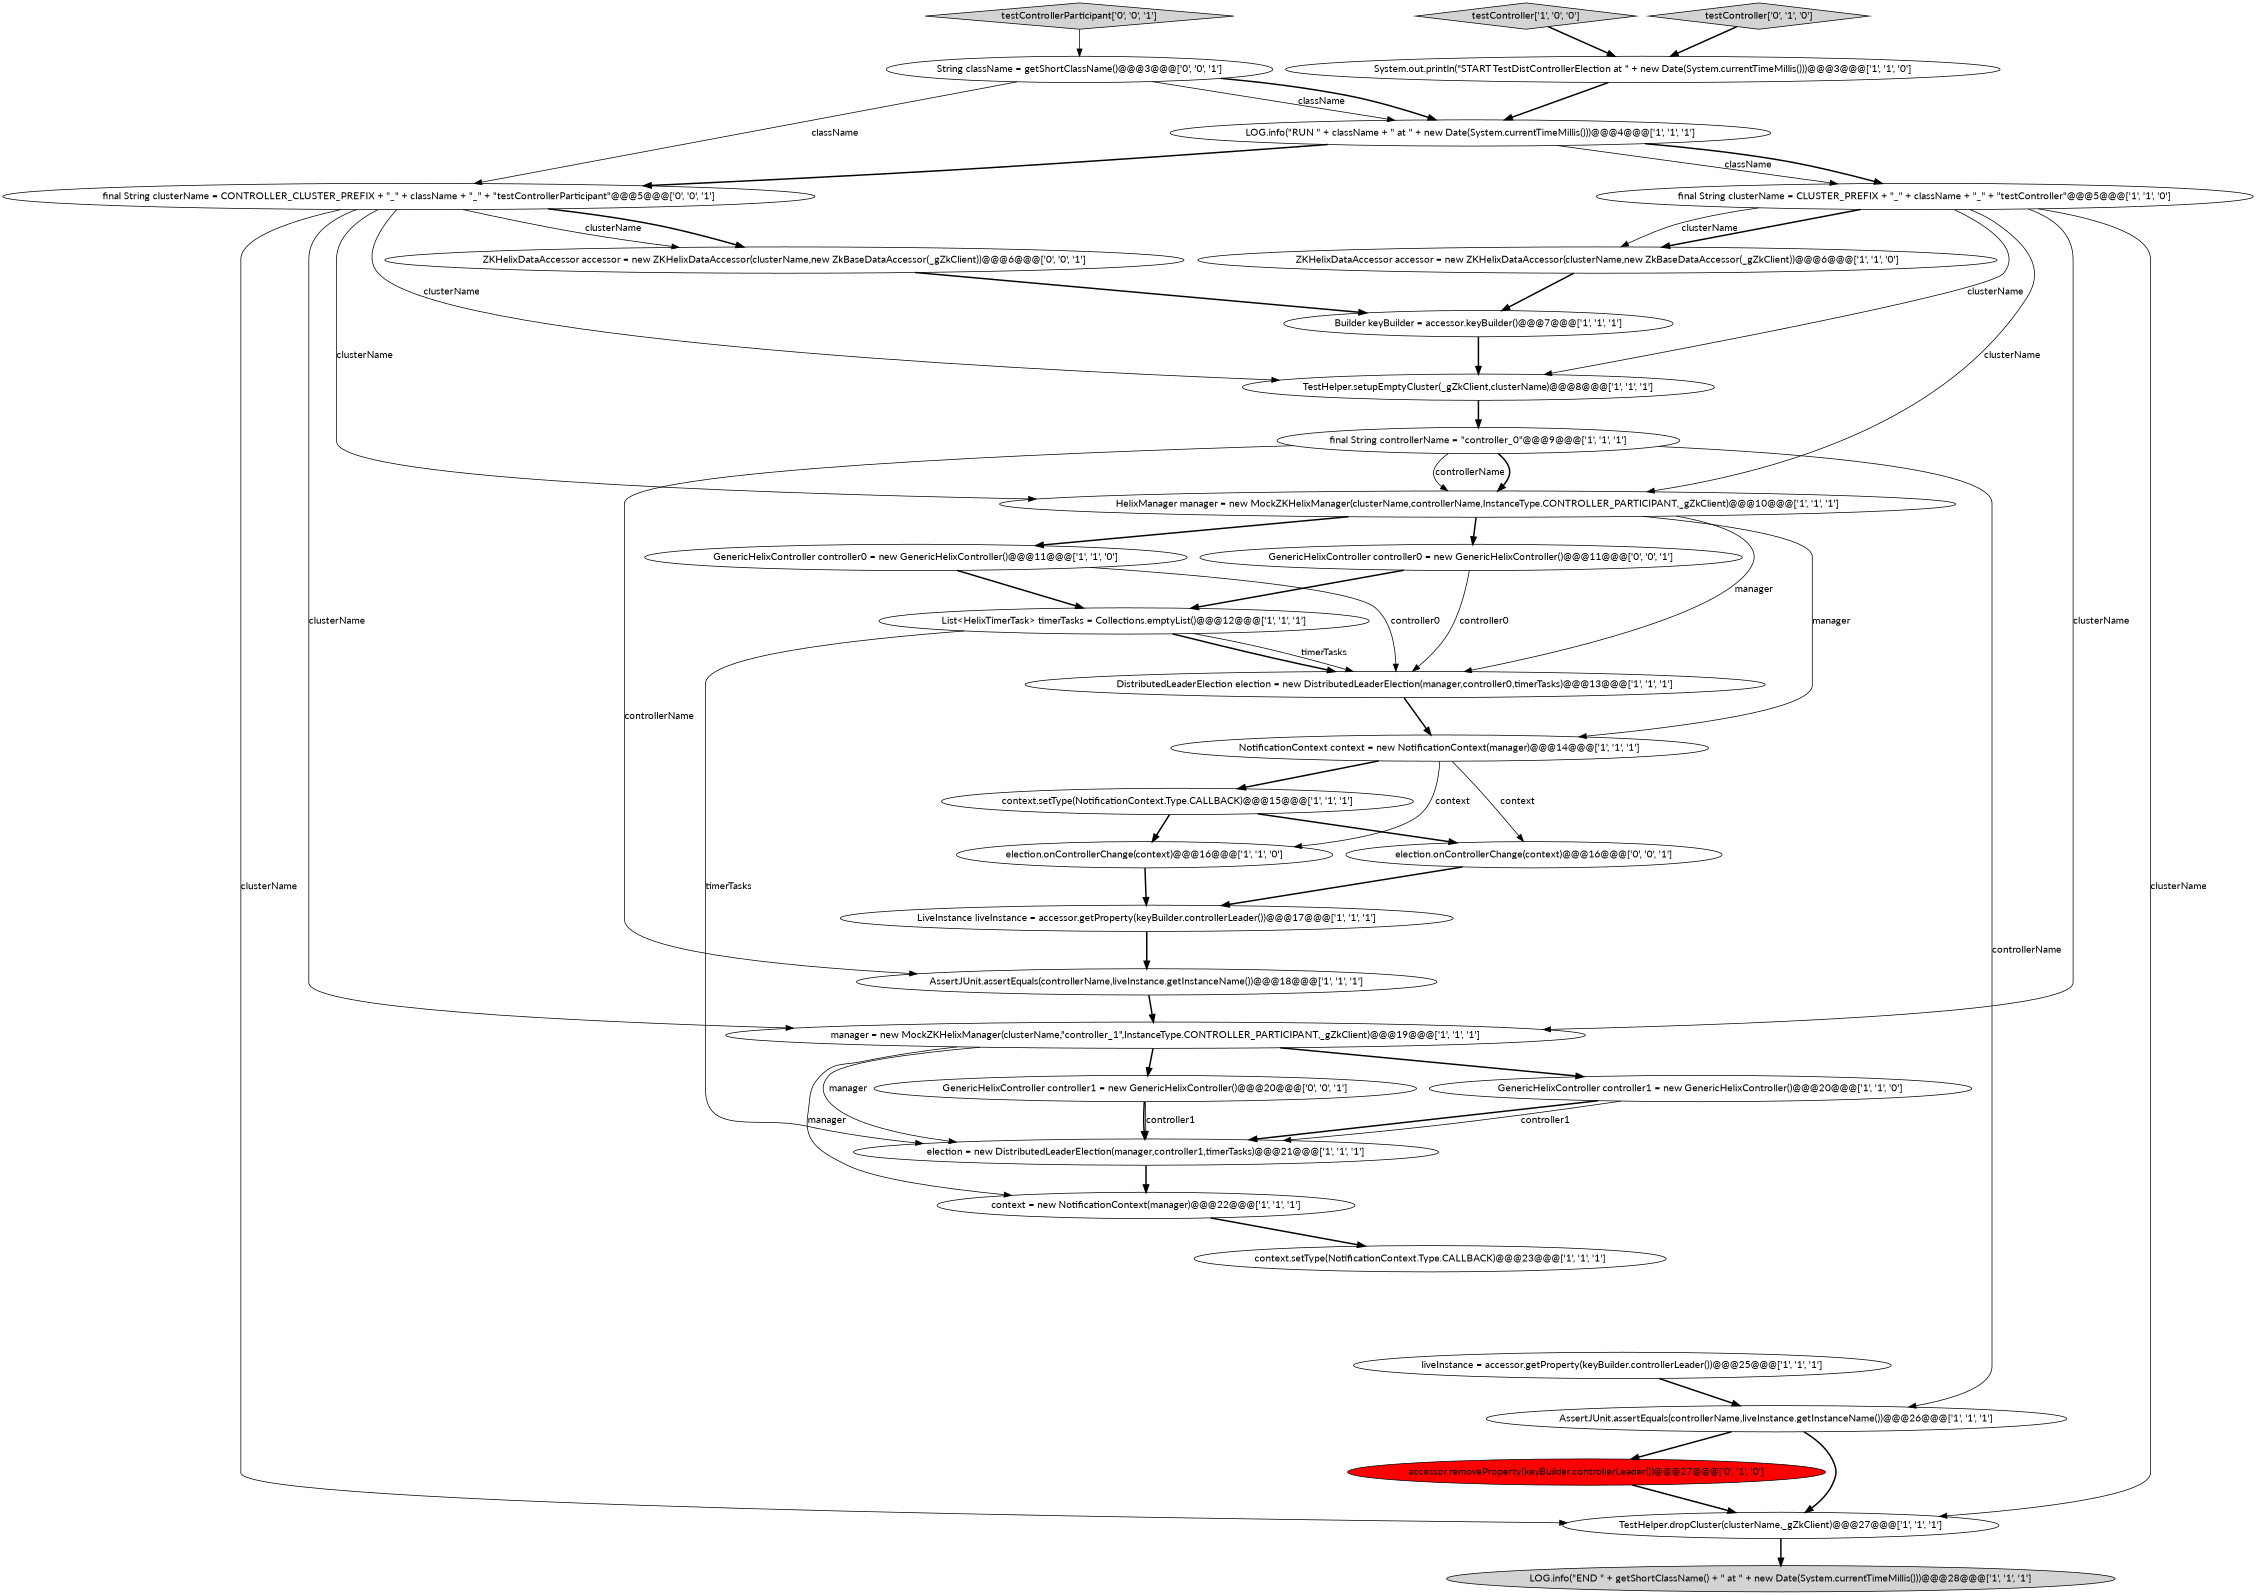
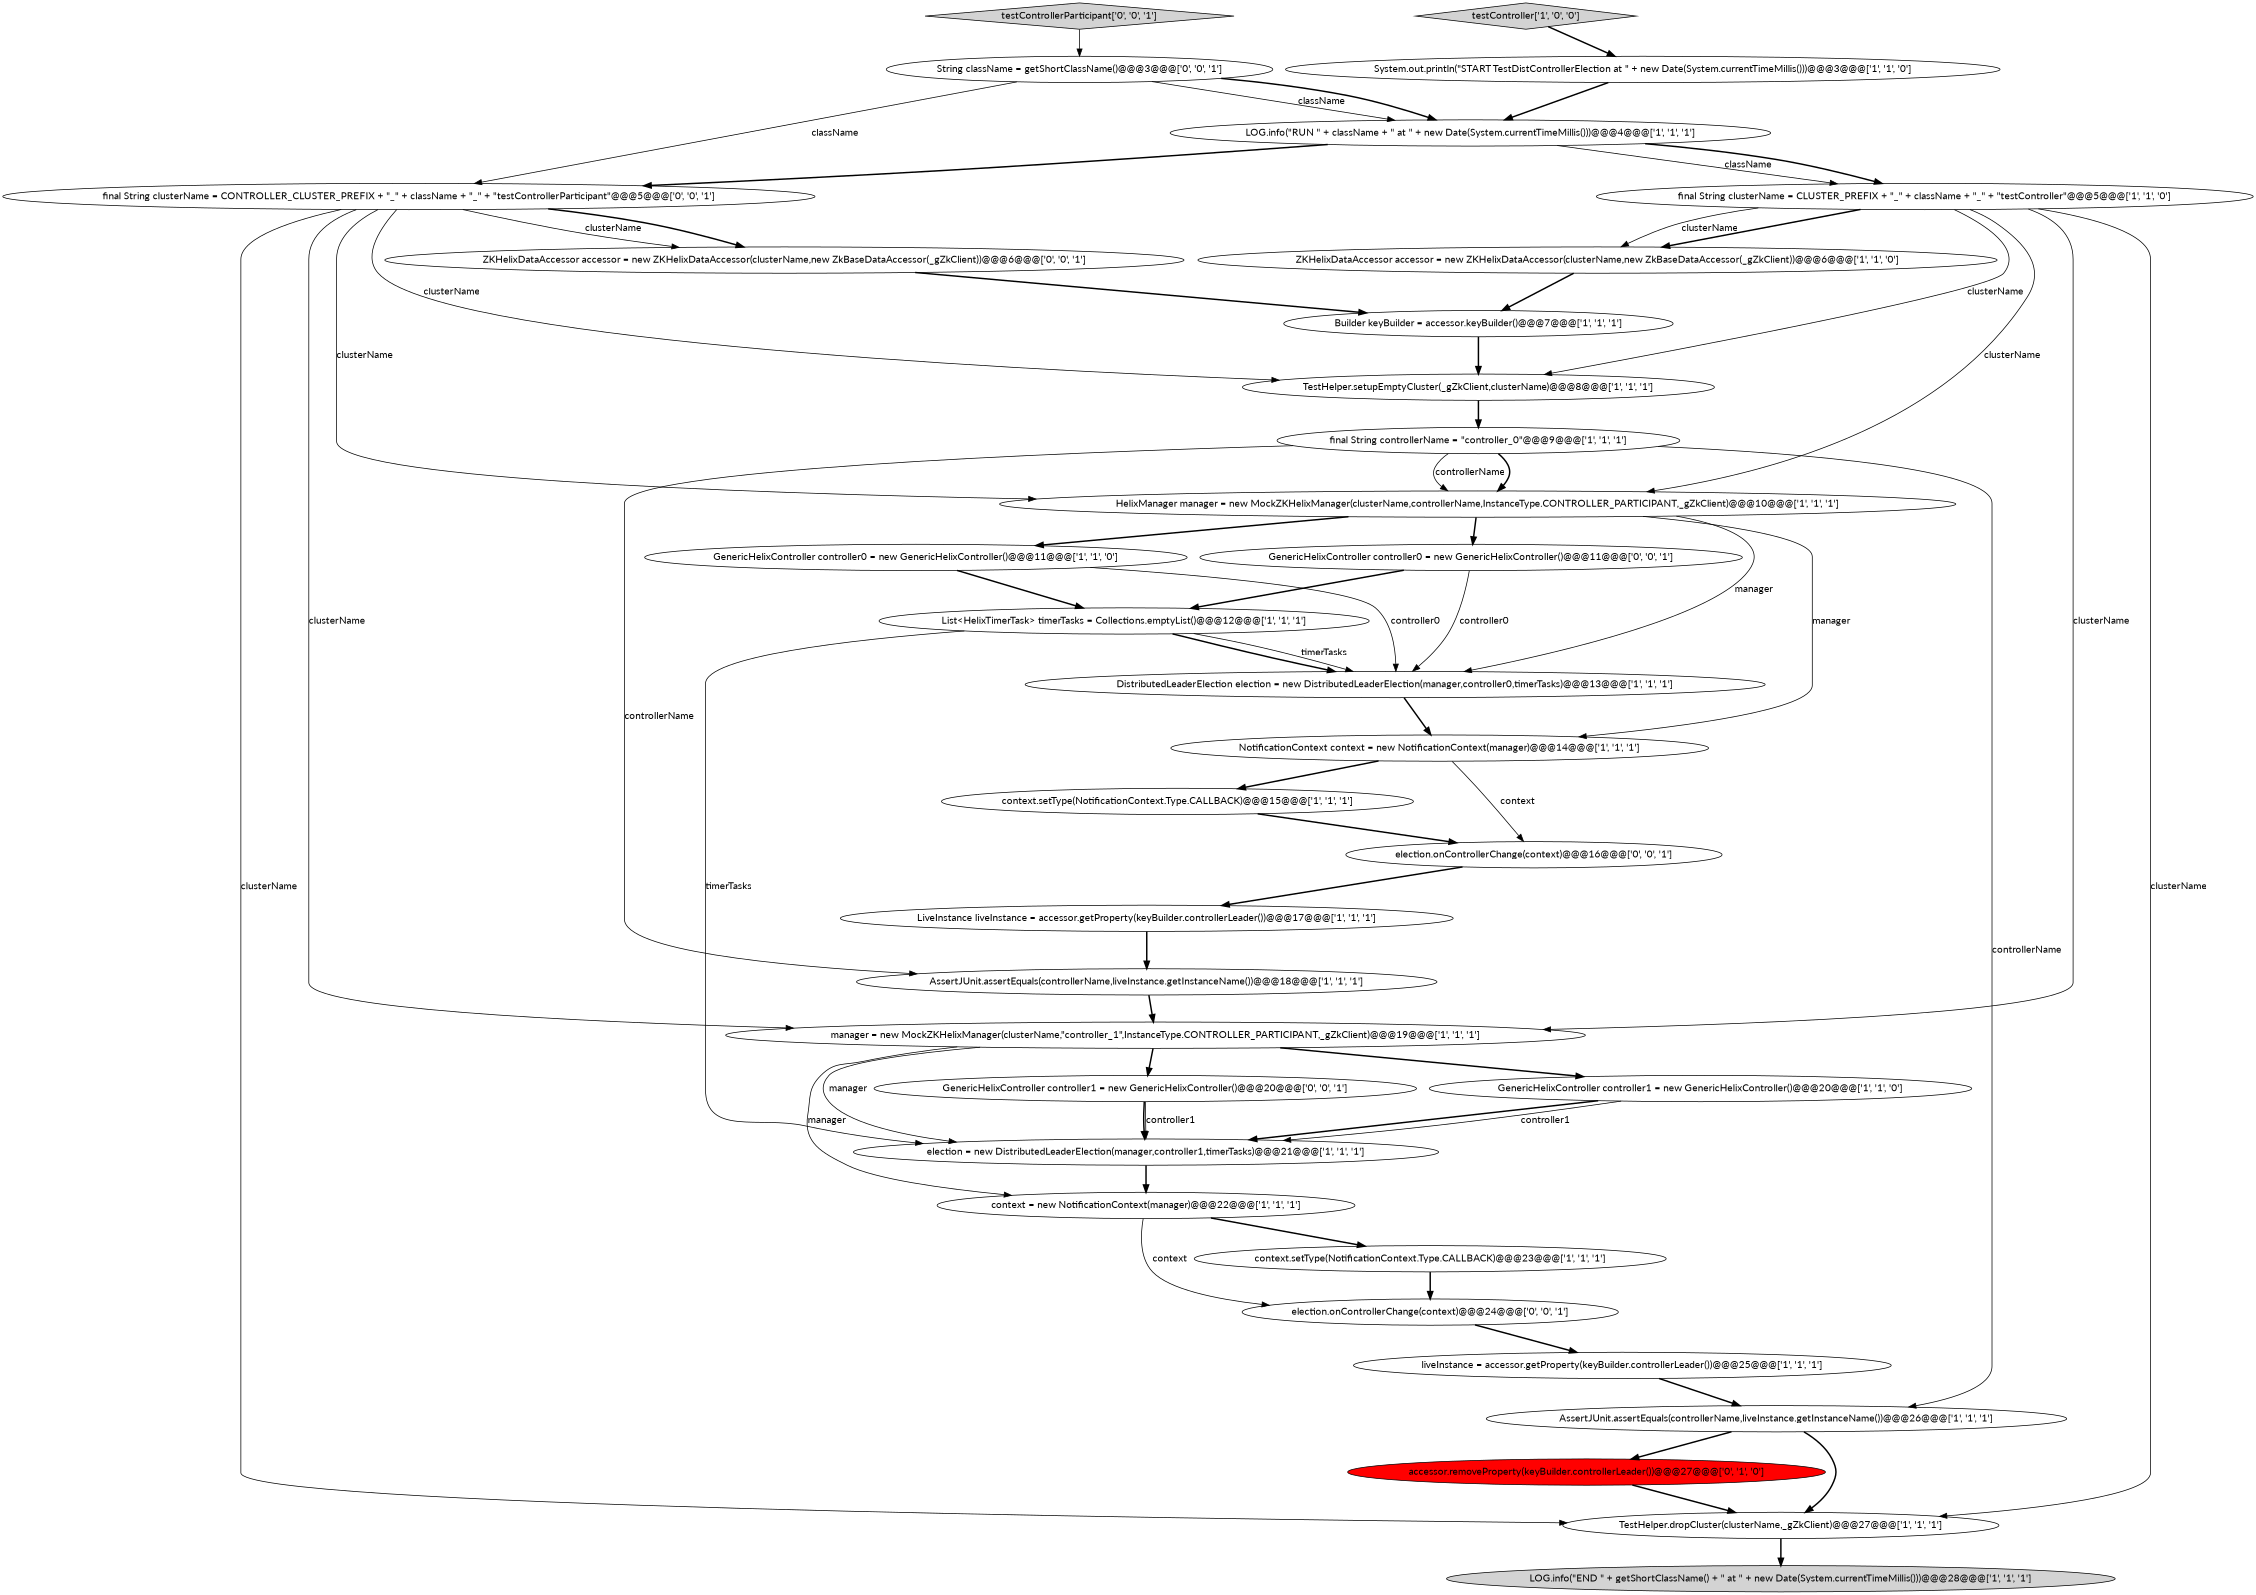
(1759, 16) -> none
(1145, 855) -> none
none -> (1430, 1312)
